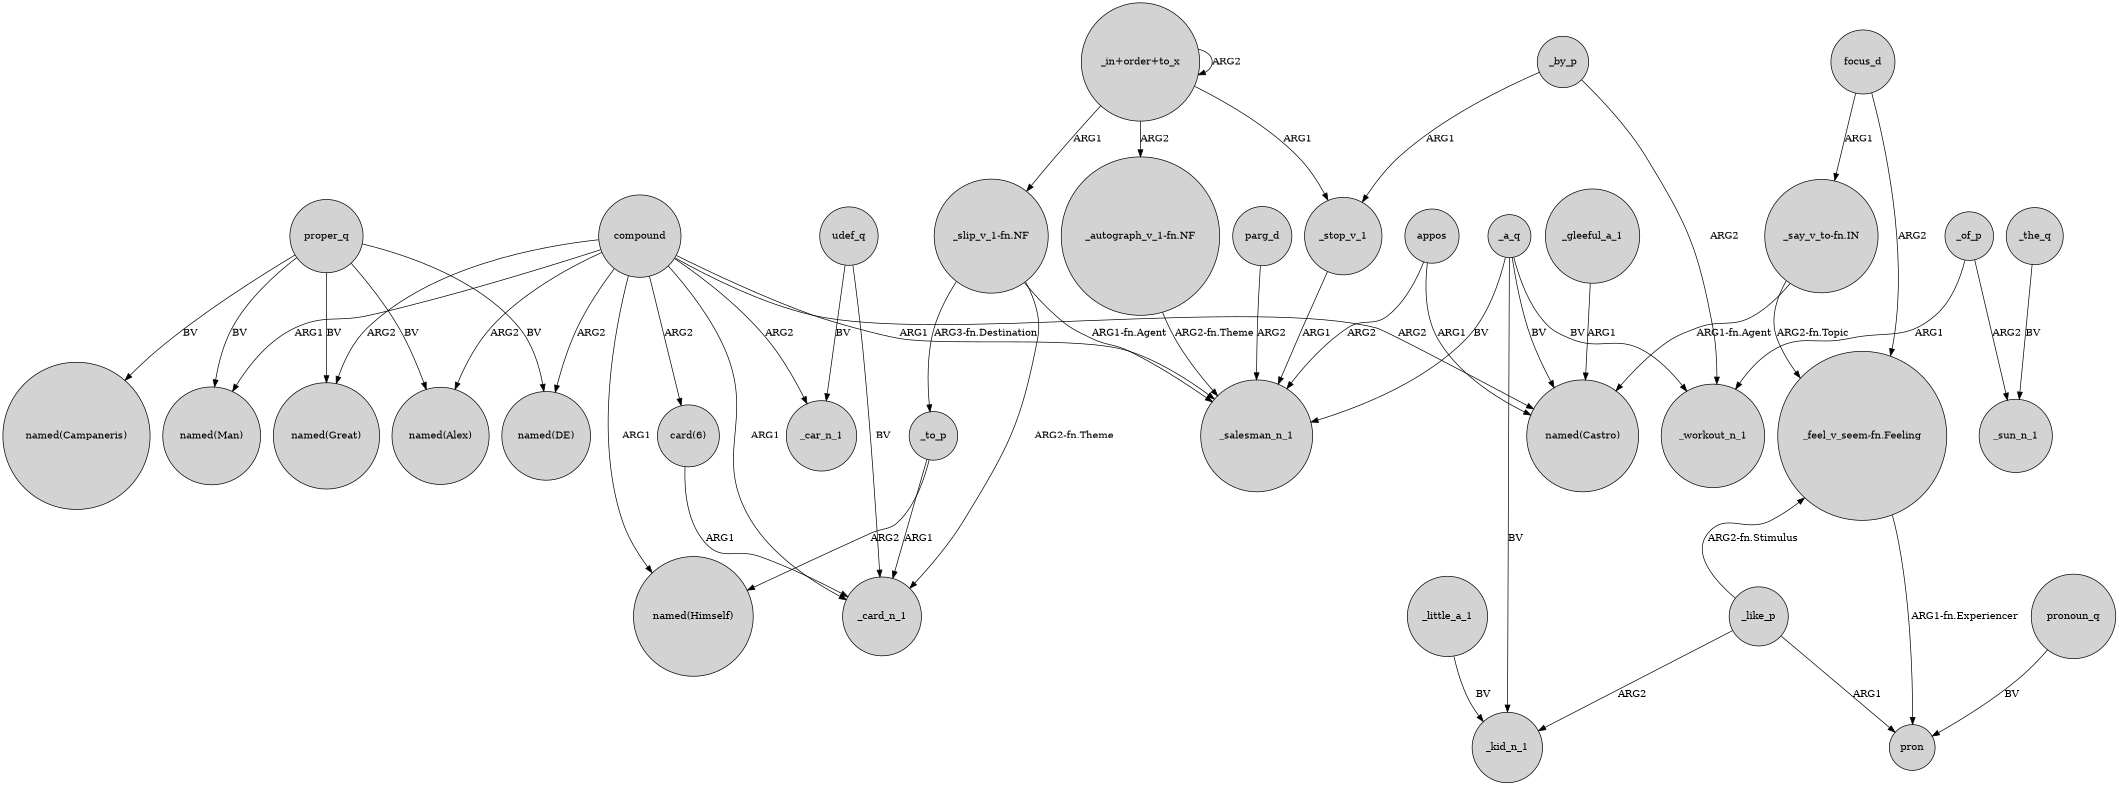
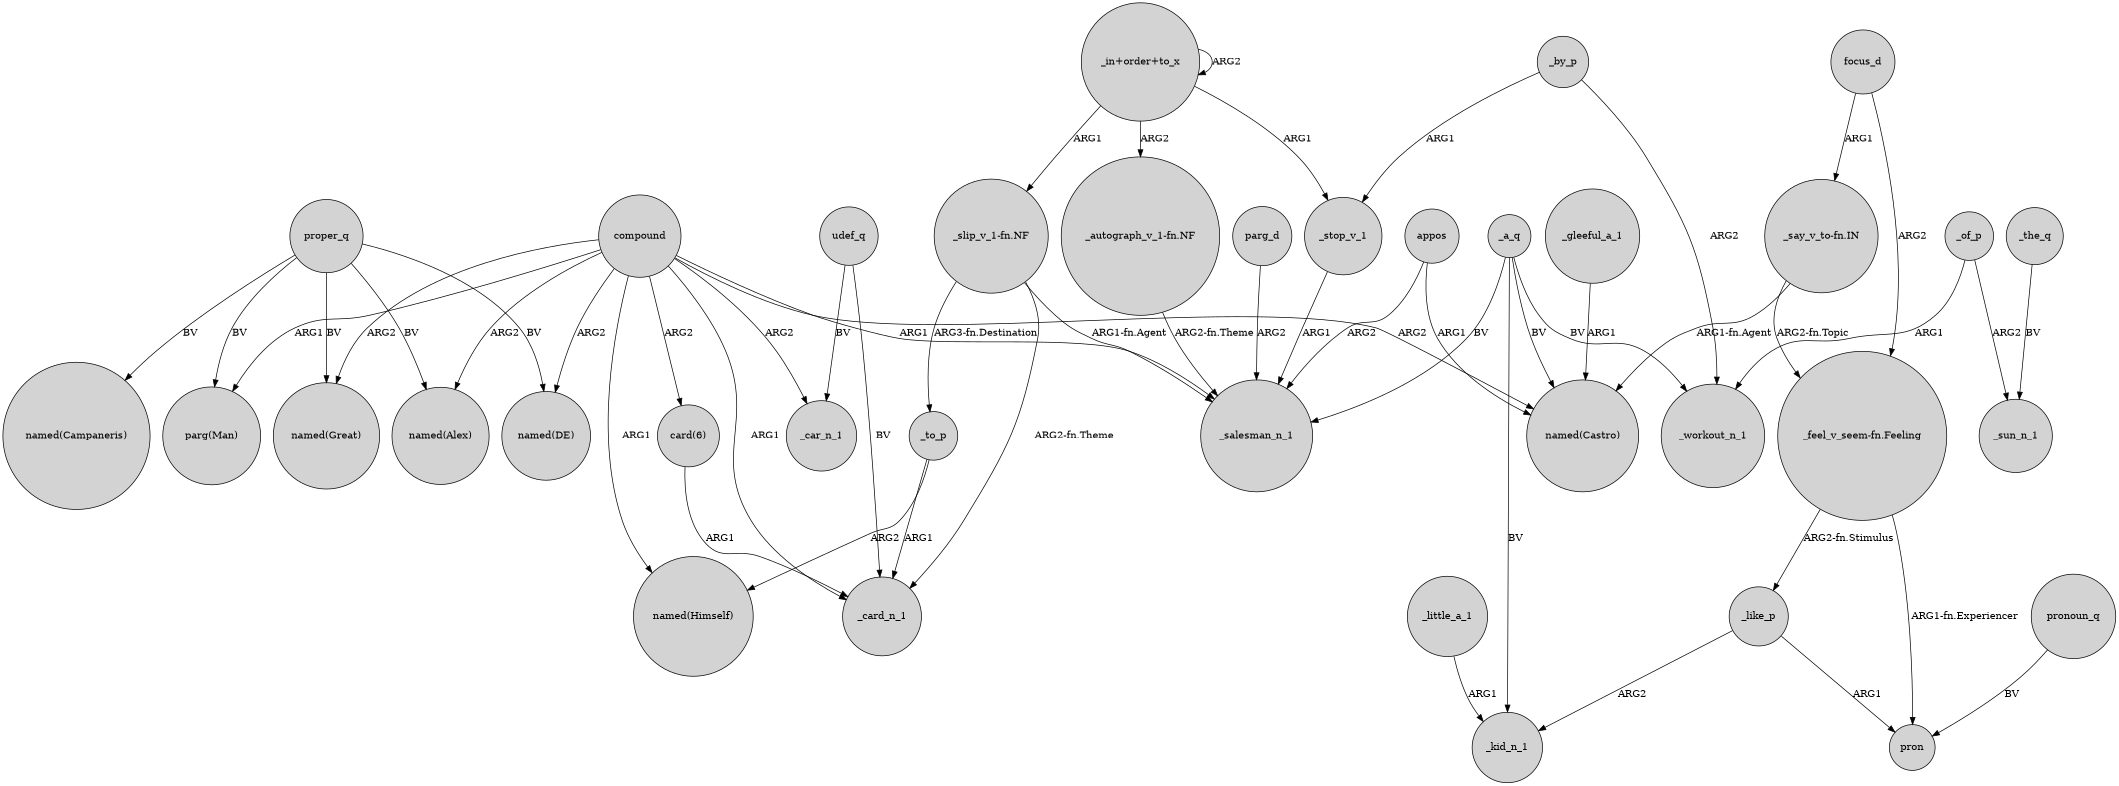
(212, 436) -> (212, 436)
(1717, 526) -> (1799, 547)
(1483, 694) -> (1483, 694)
